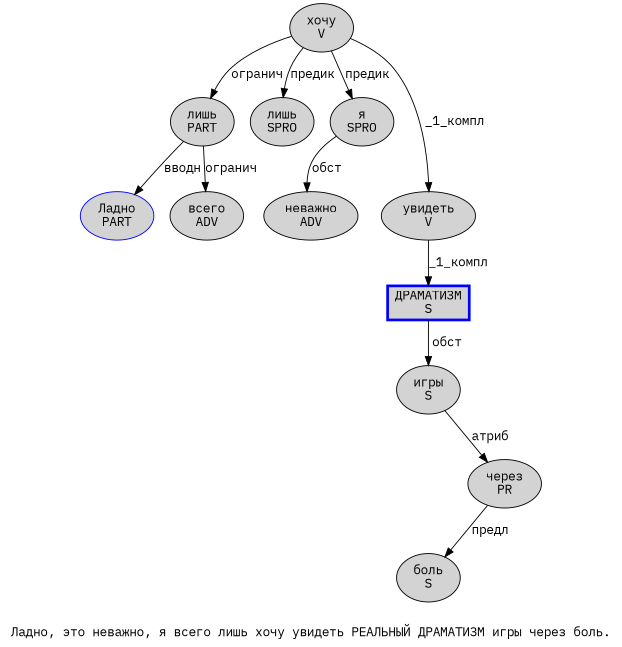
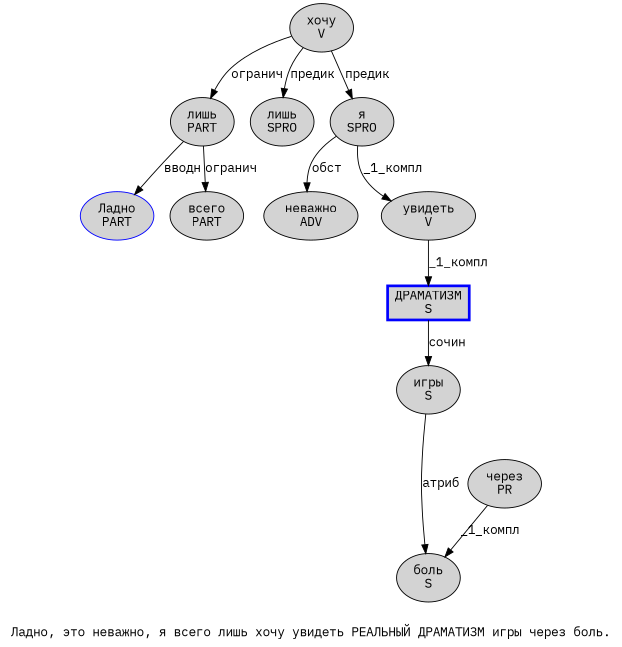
(411, 98) -> (363, 175)
(207, 216) -> (207, 216)
(447, 343) -> (447, 343)
(463, 433) -> (421, 479)
(490, 531) -> (490, 531)
